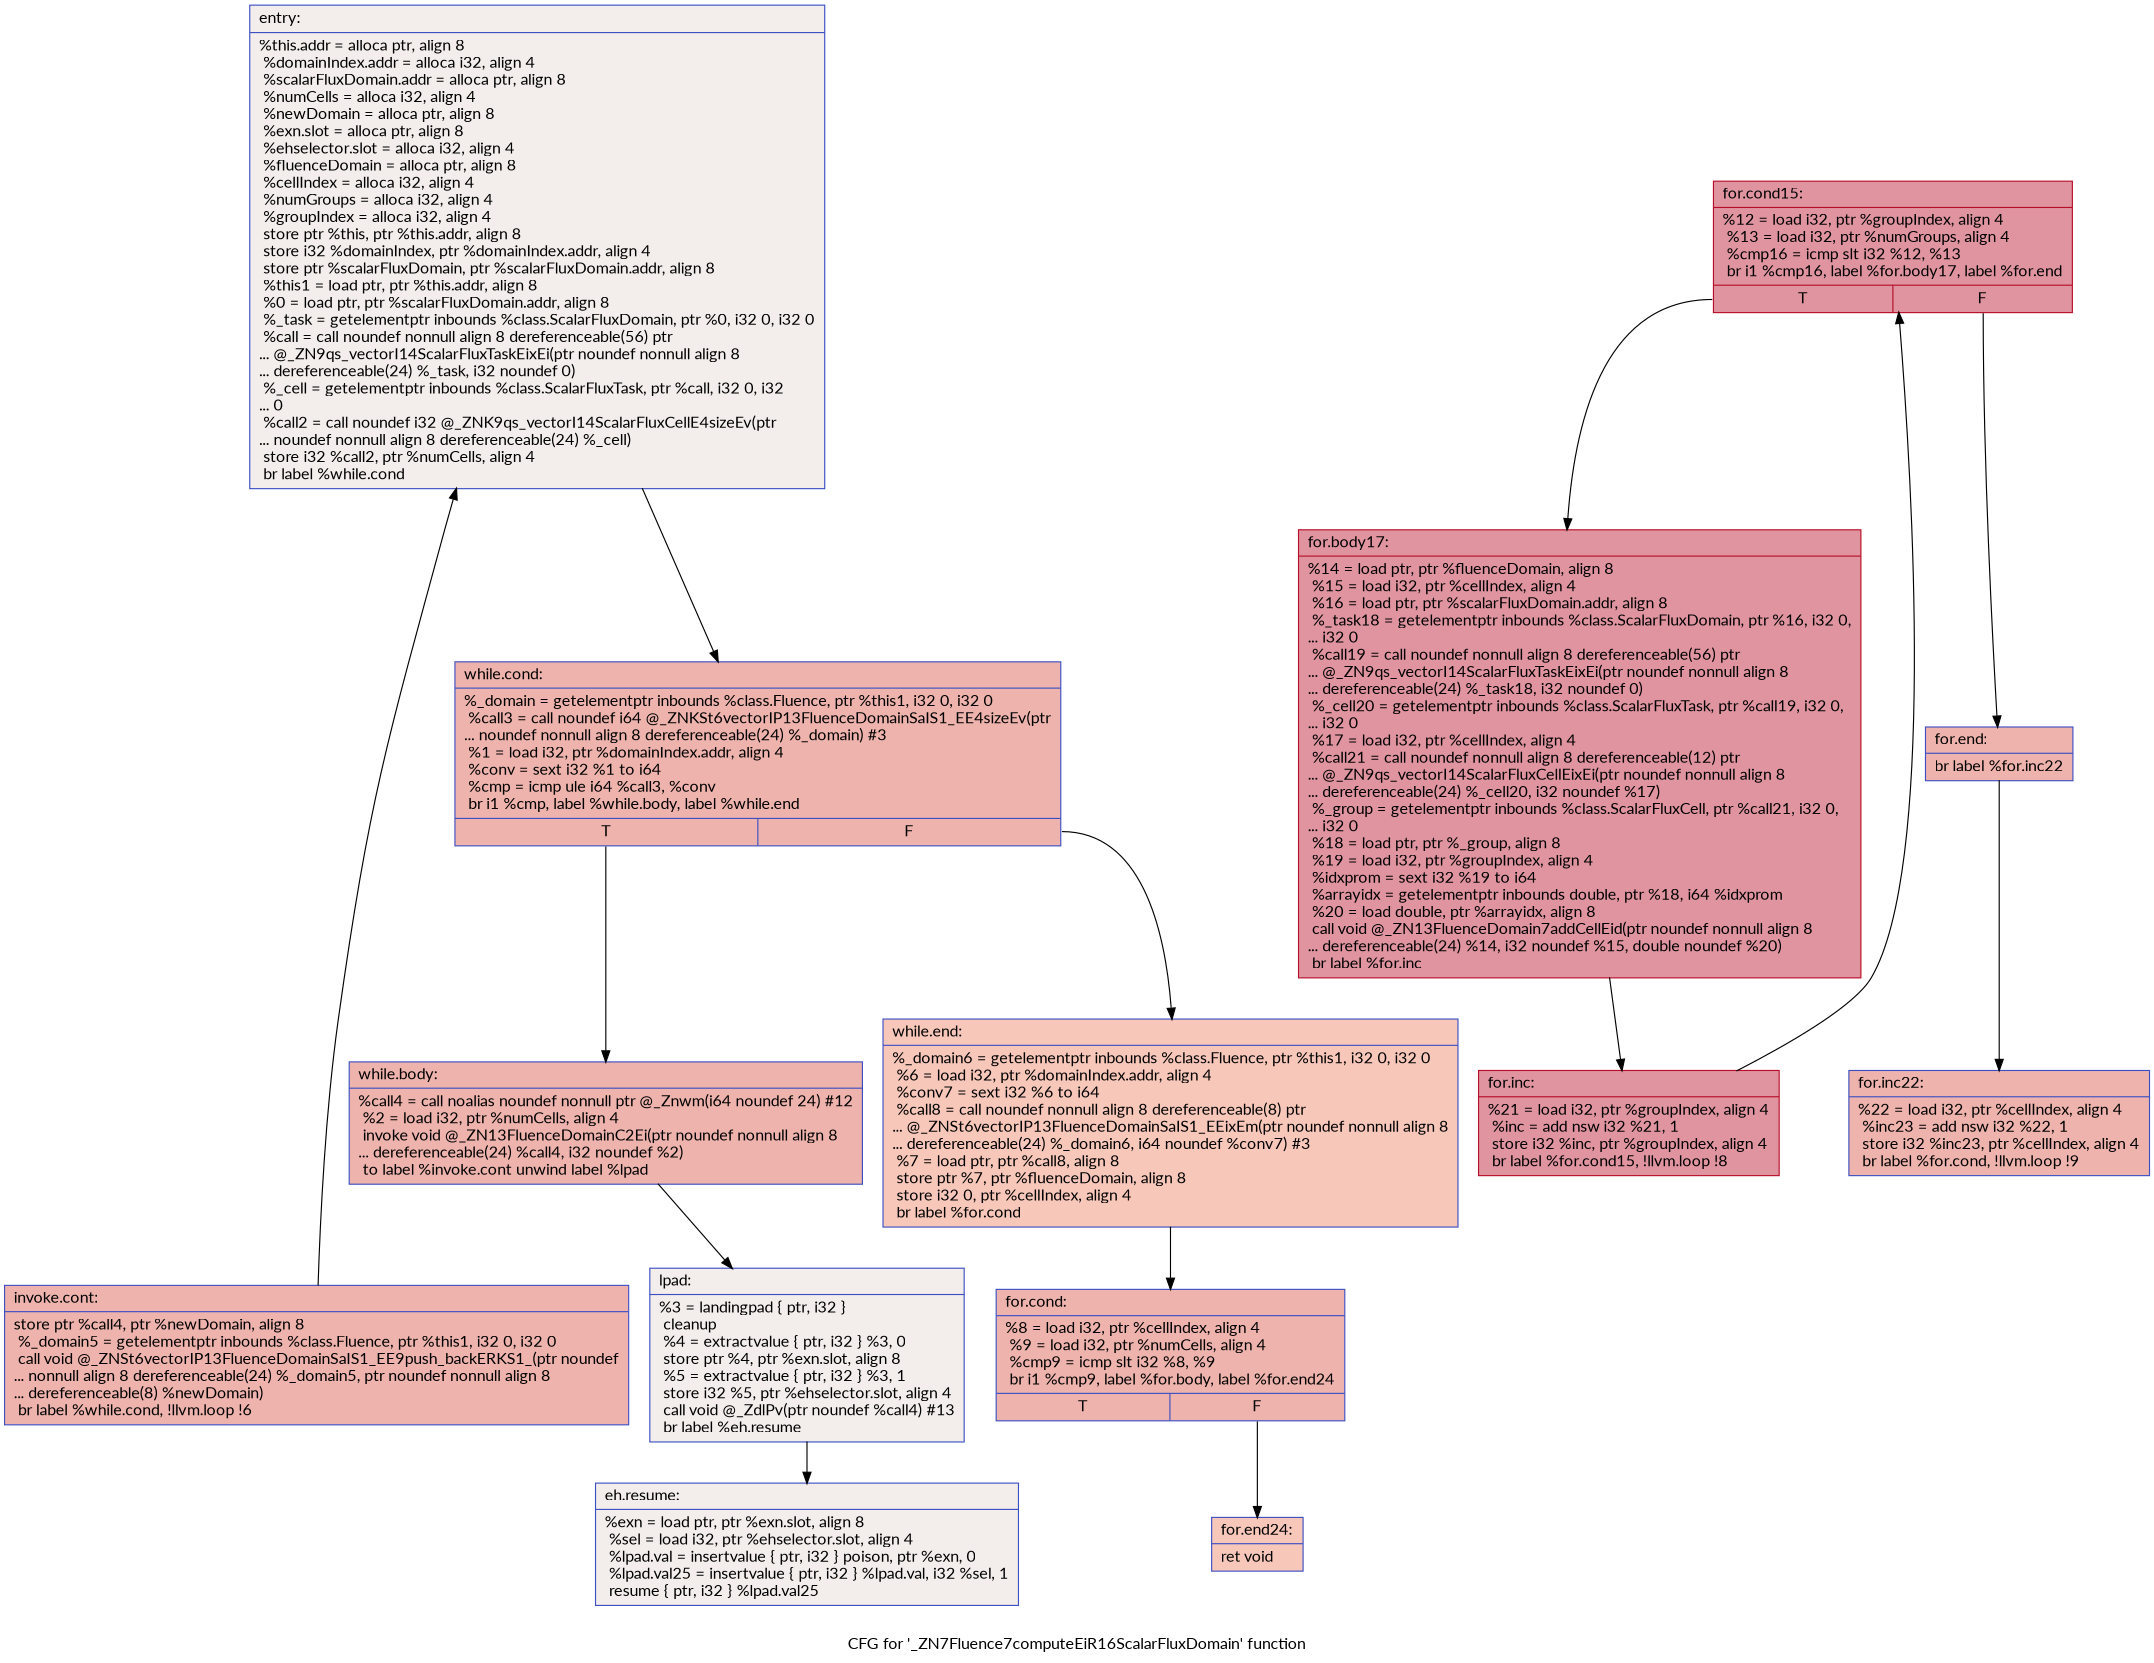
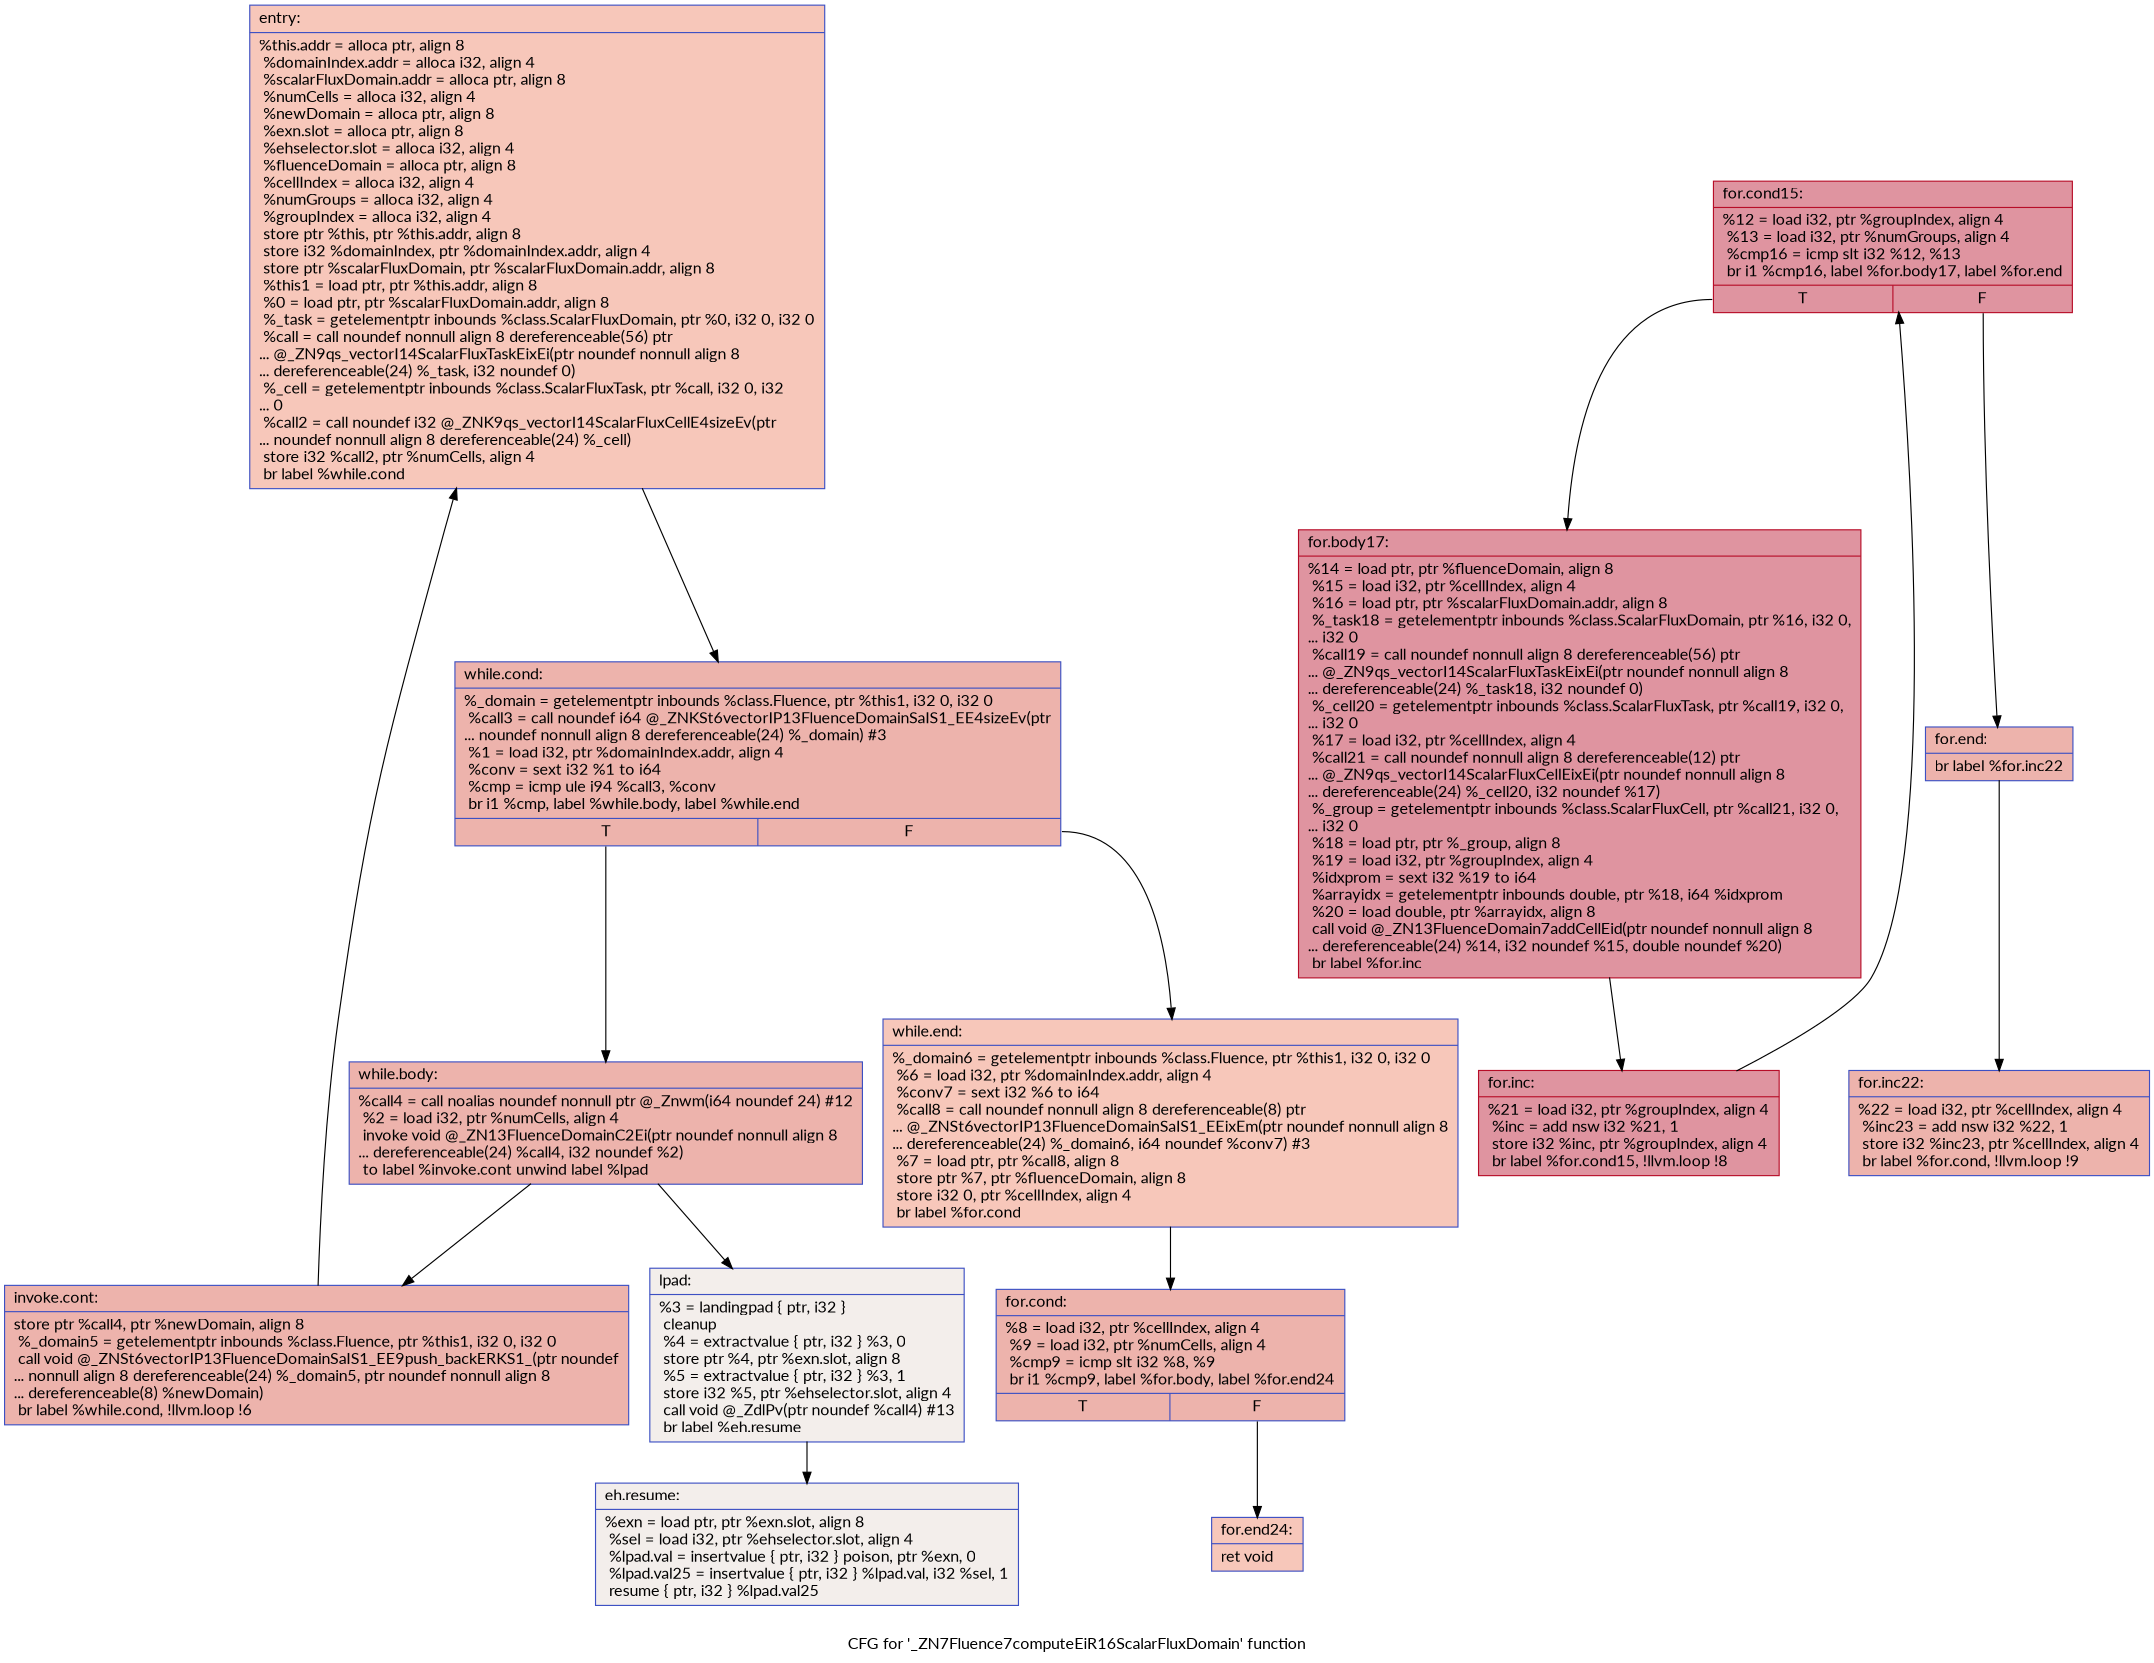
(537, 247) -> (537, 247)
(590, 787) -> (590, 787)
none -> (471, 1231)
